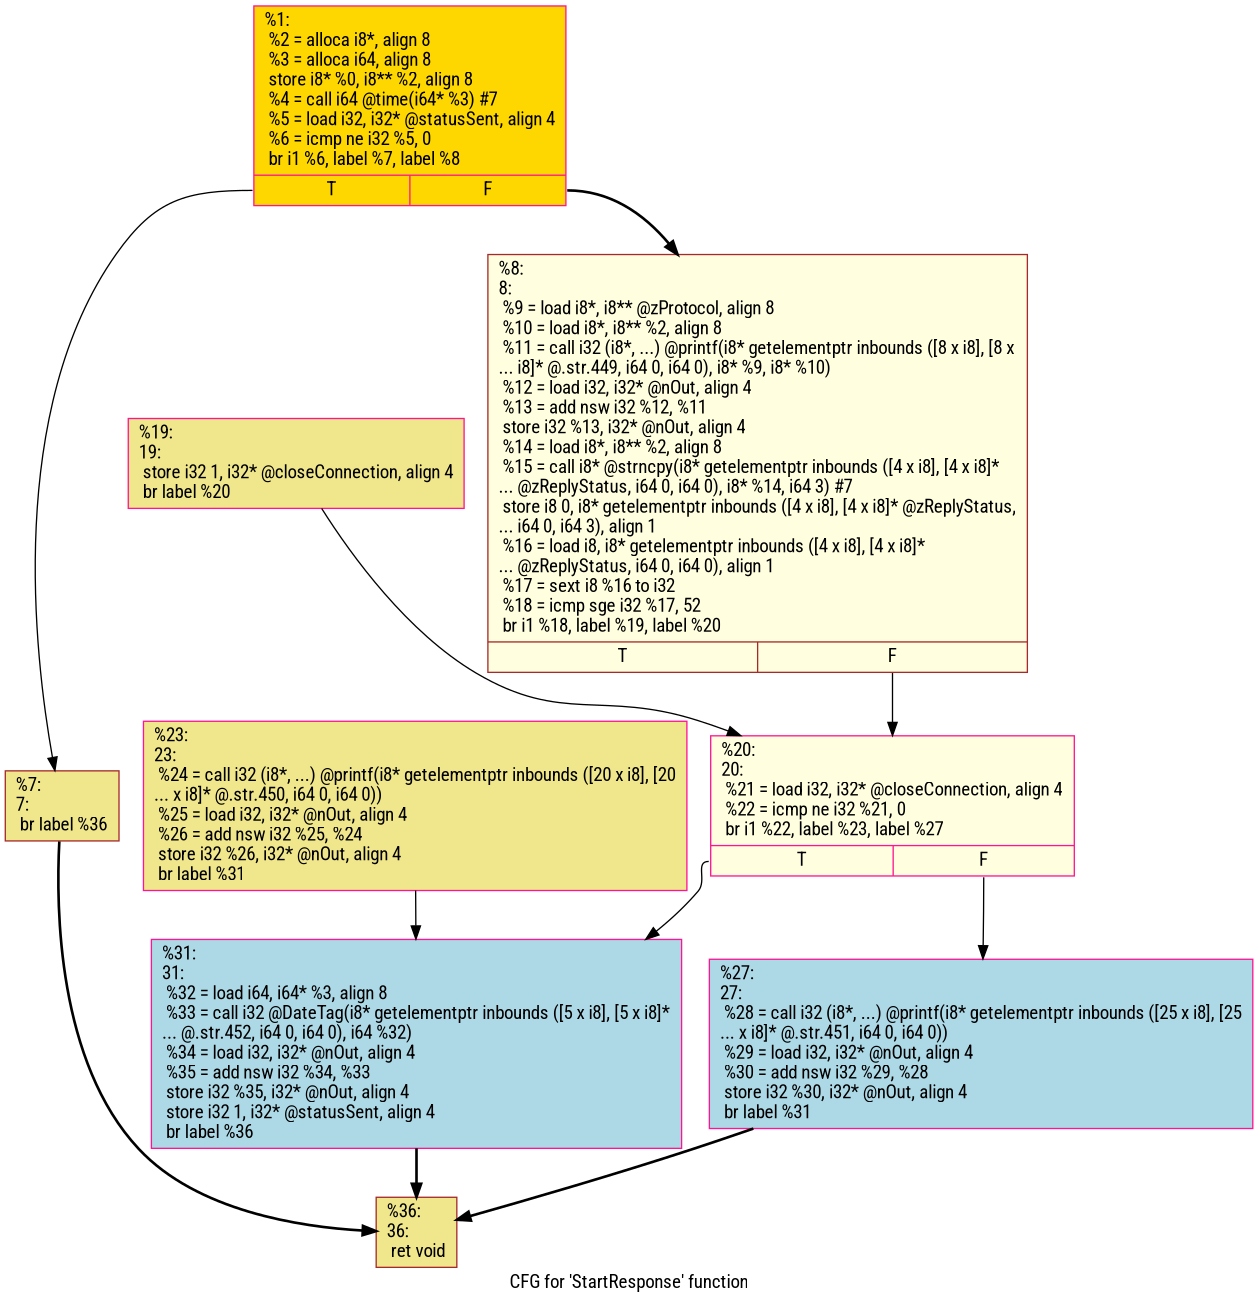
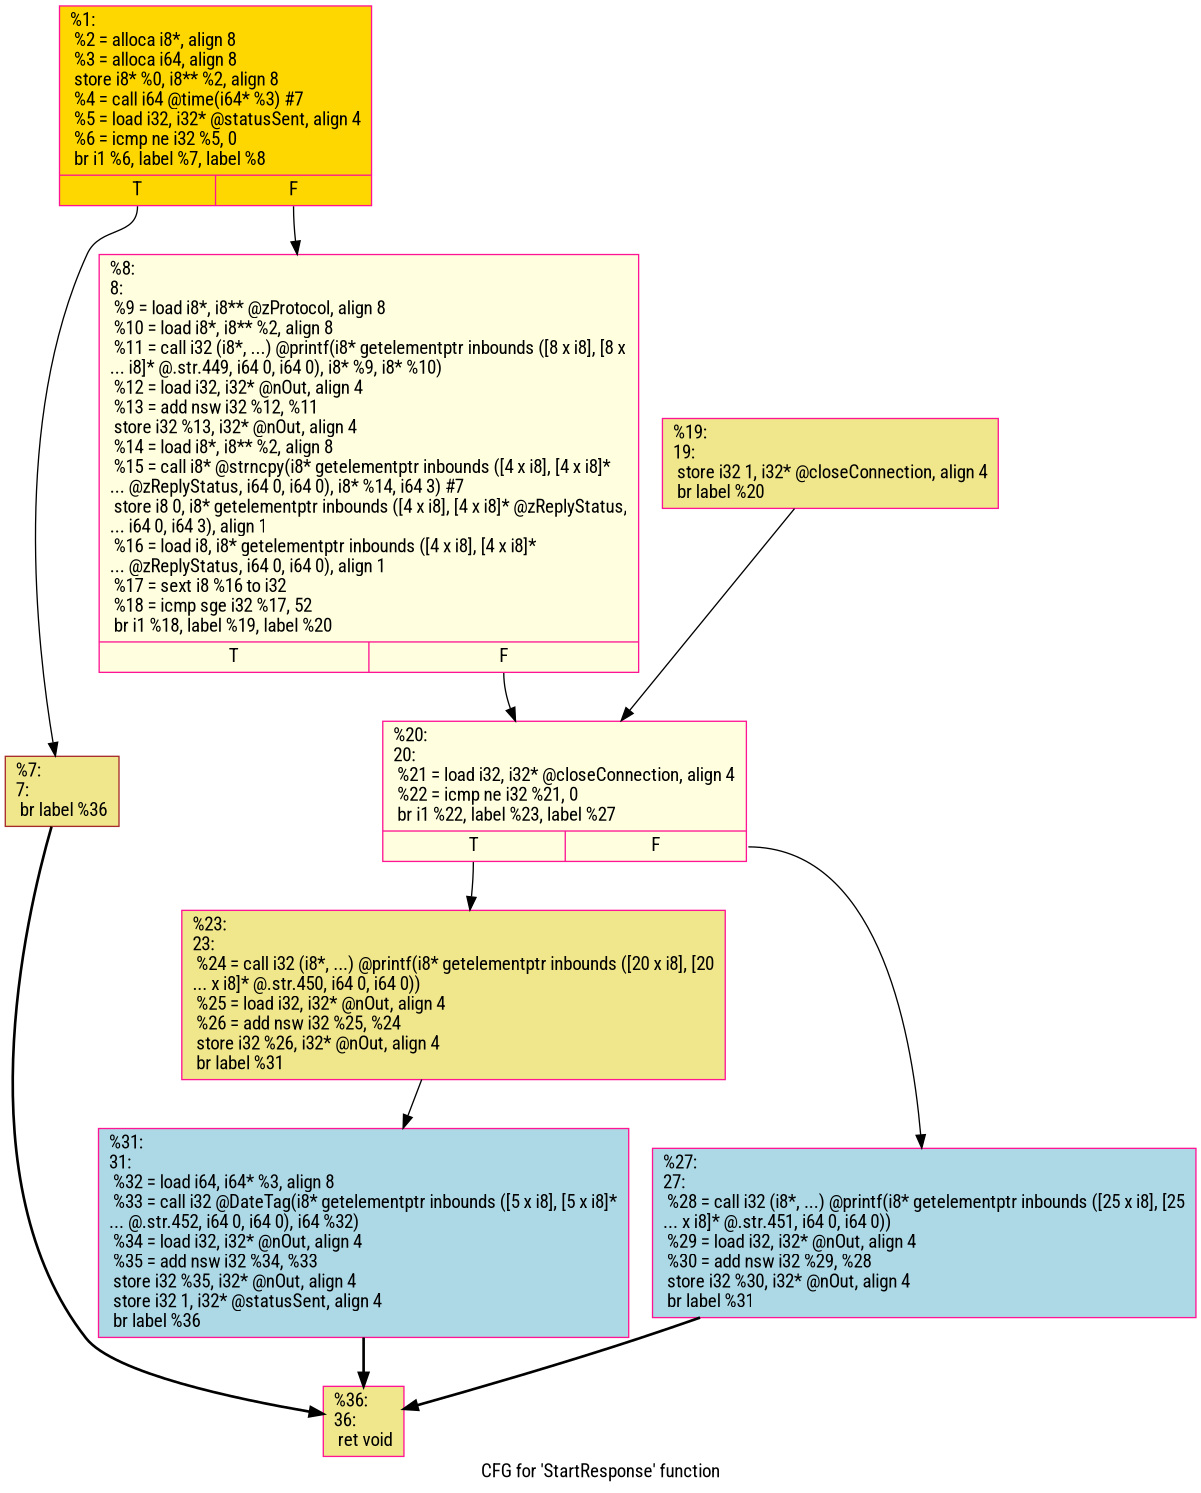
(624, 205) -> (294, 224)
(758, 463) -> (369, 463)
(690, 900) -> (473, 879)
(416, 1232) -> (364, 1421)
